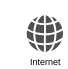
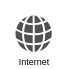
(45, 34) -> (34, 34)
